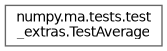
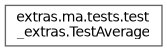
(84, 26) -> (84, 26)
